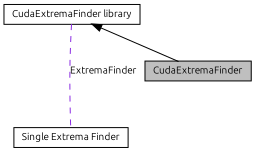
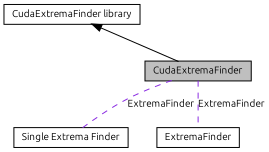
(70, 76) -> (125, 100)
none -> (198, 138)
